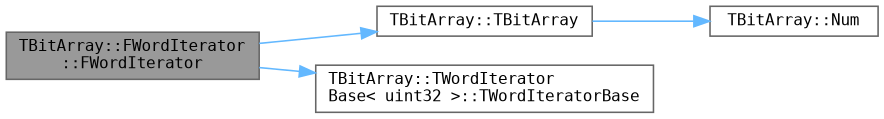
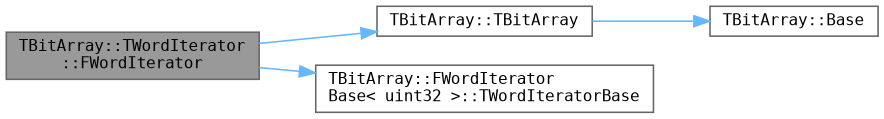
(794, 21) -> (794, 21)
(133, 56) -> (133, 56)
(485, 89) -> (485, 89)
